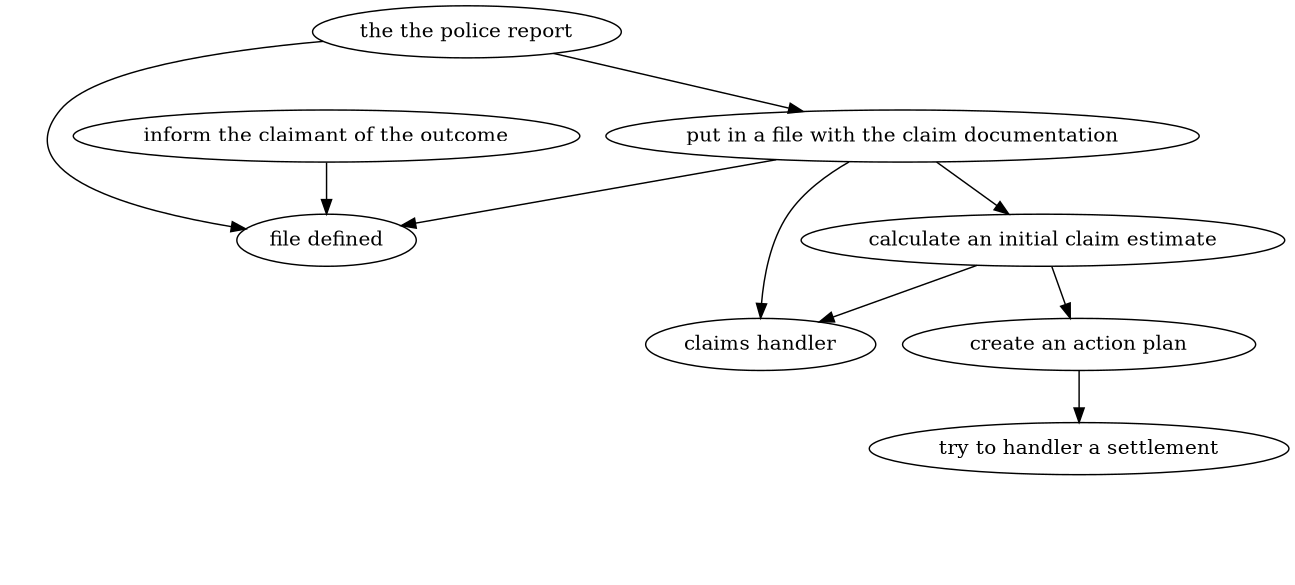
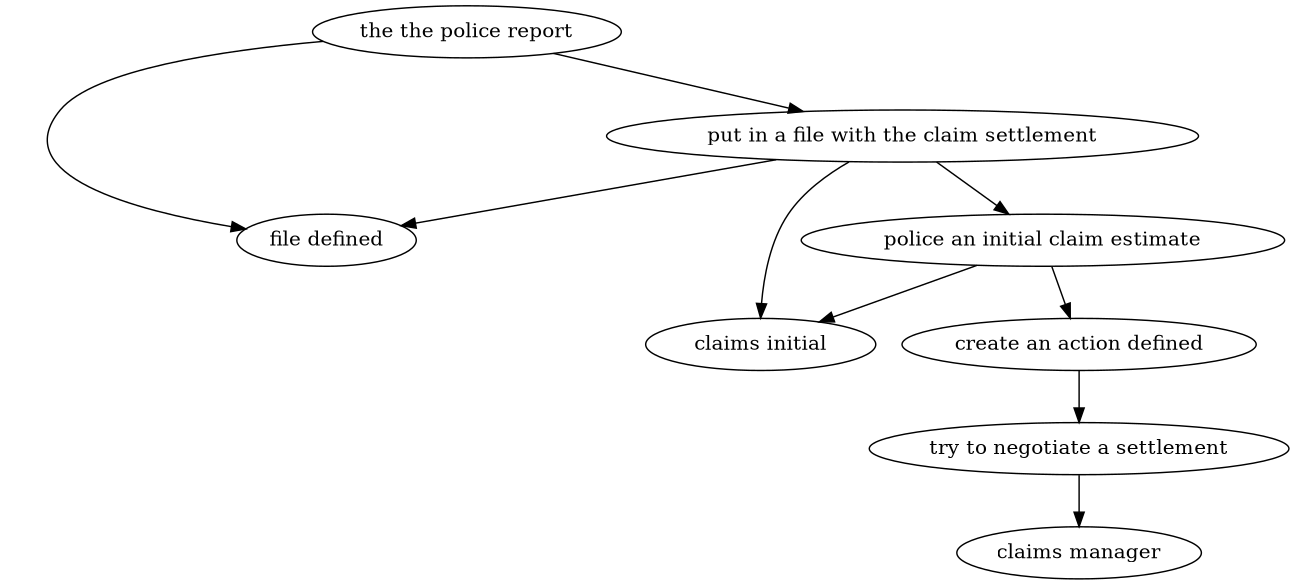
(327, 136) -> none
(903, 136) -> (903, 136)
(1043, 240) -> (1043, 240)
(761, 344) -> (761, 344)
(1079, 344) -> (1079, 344)
(1079, 449) -> (1079, 449)
none -> (1079, 553)
